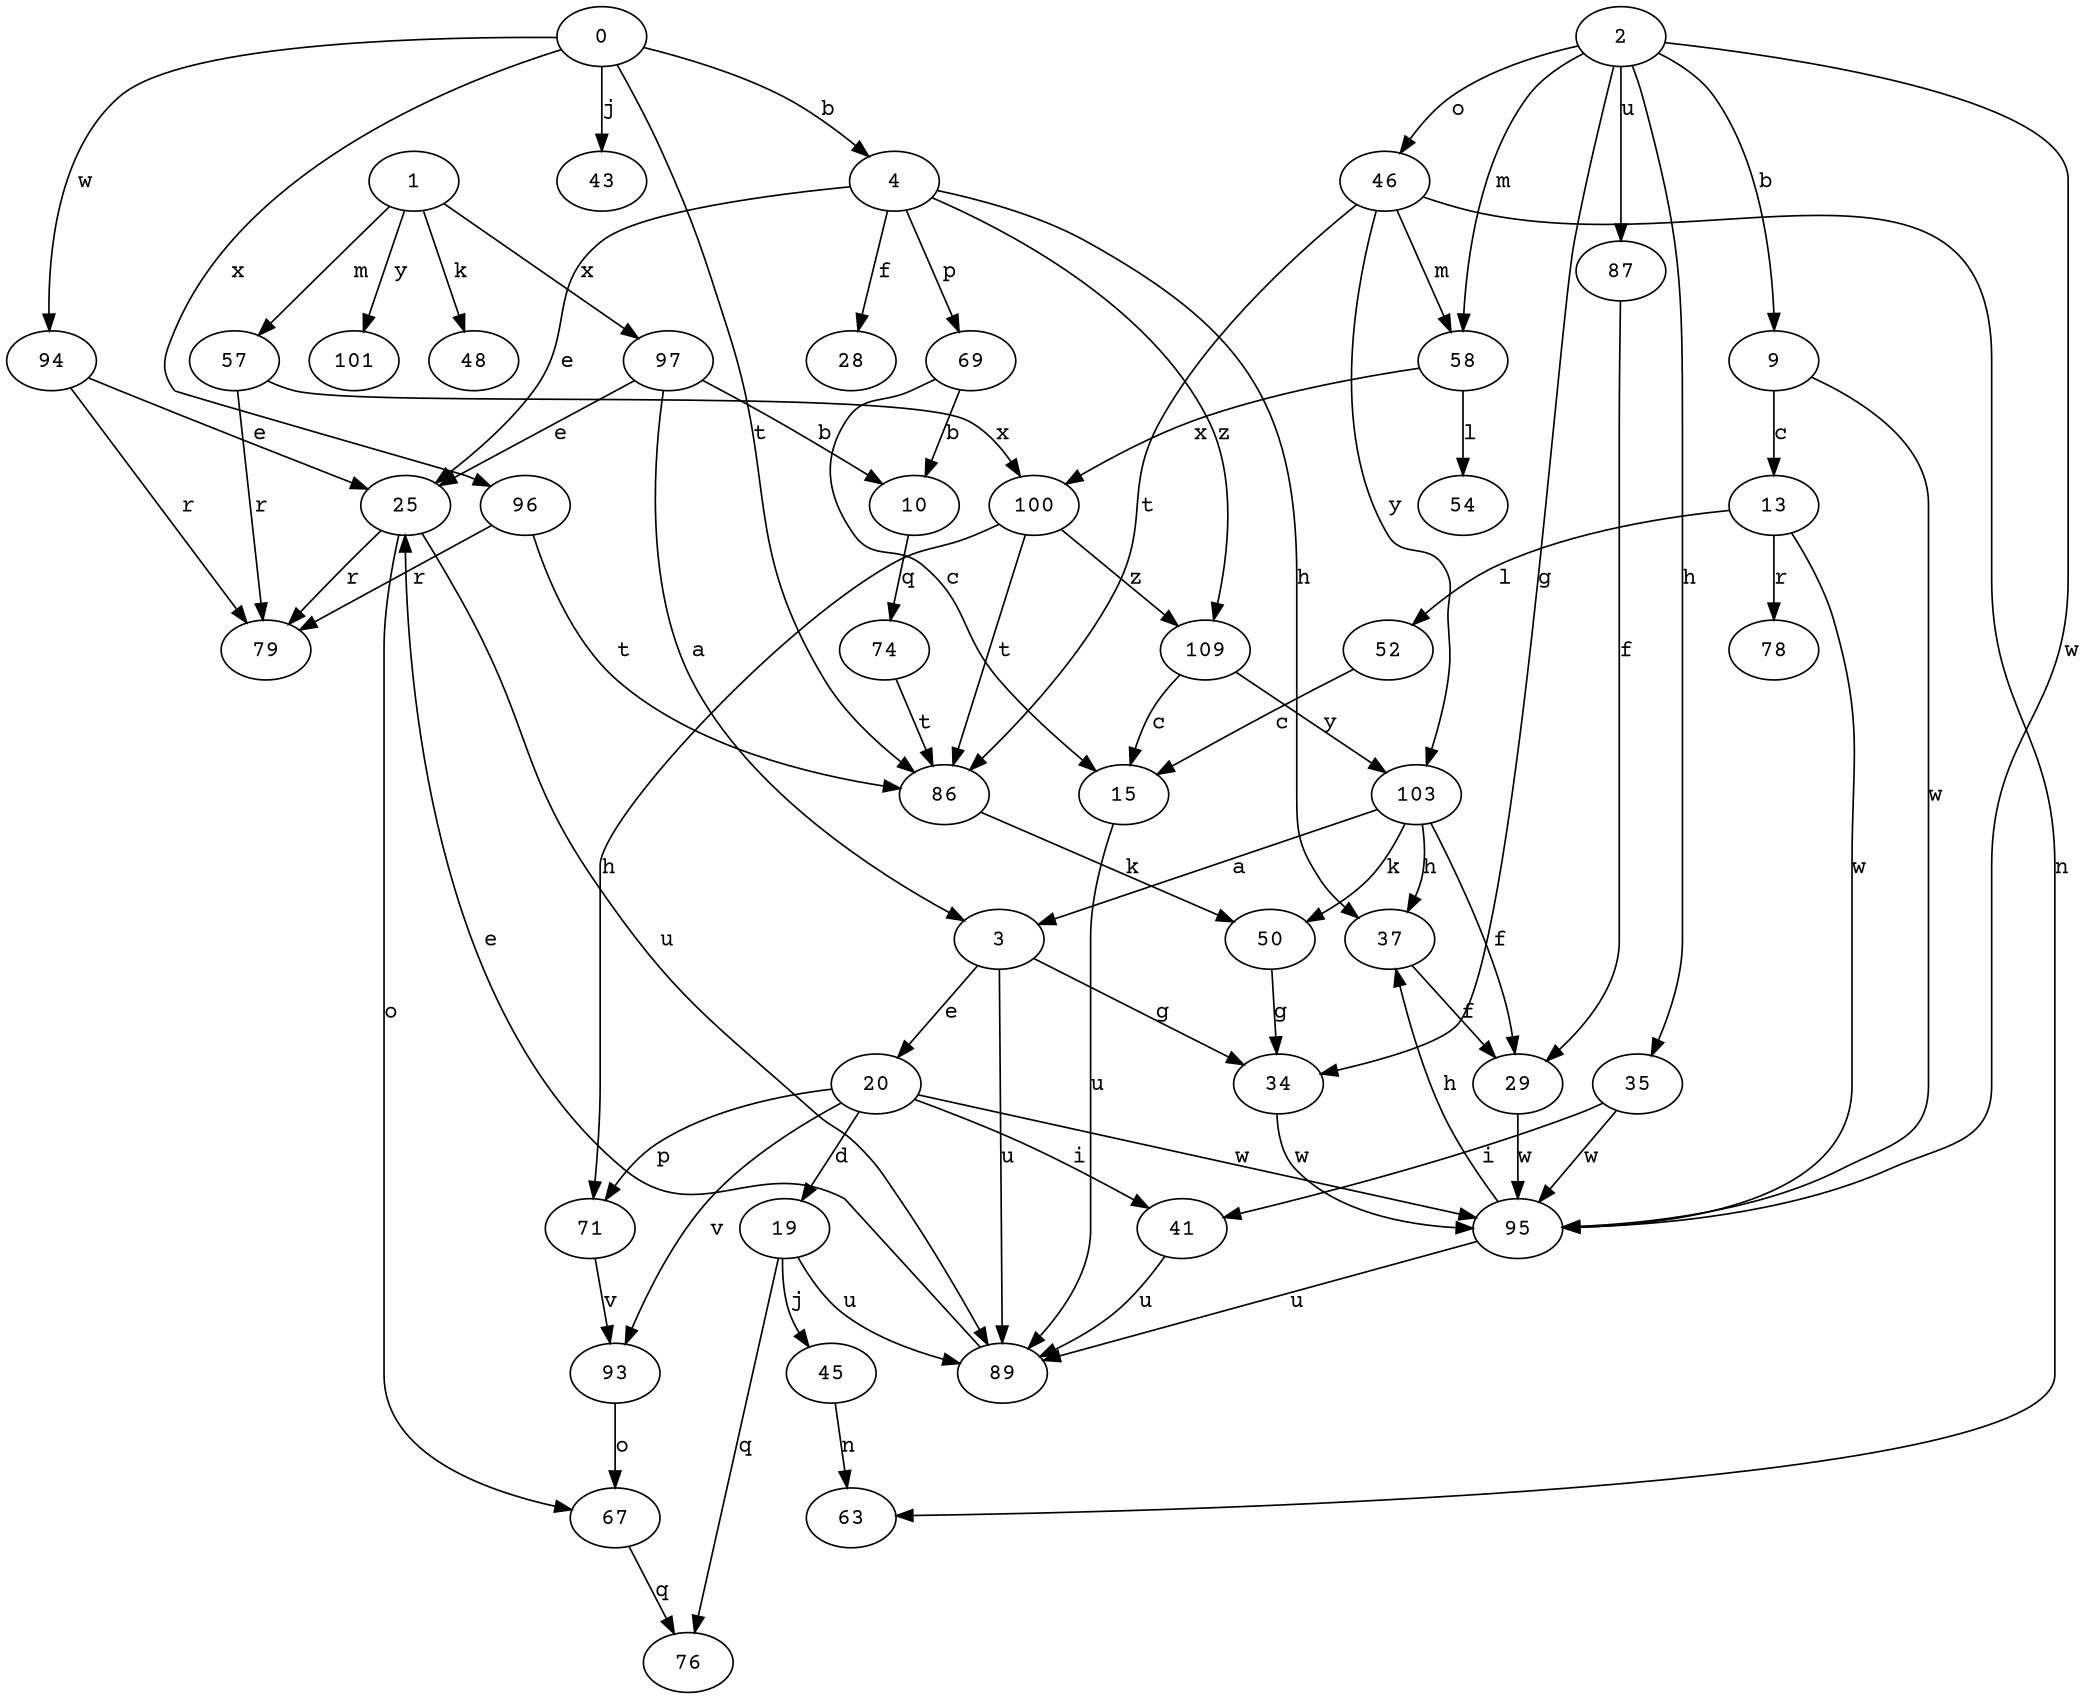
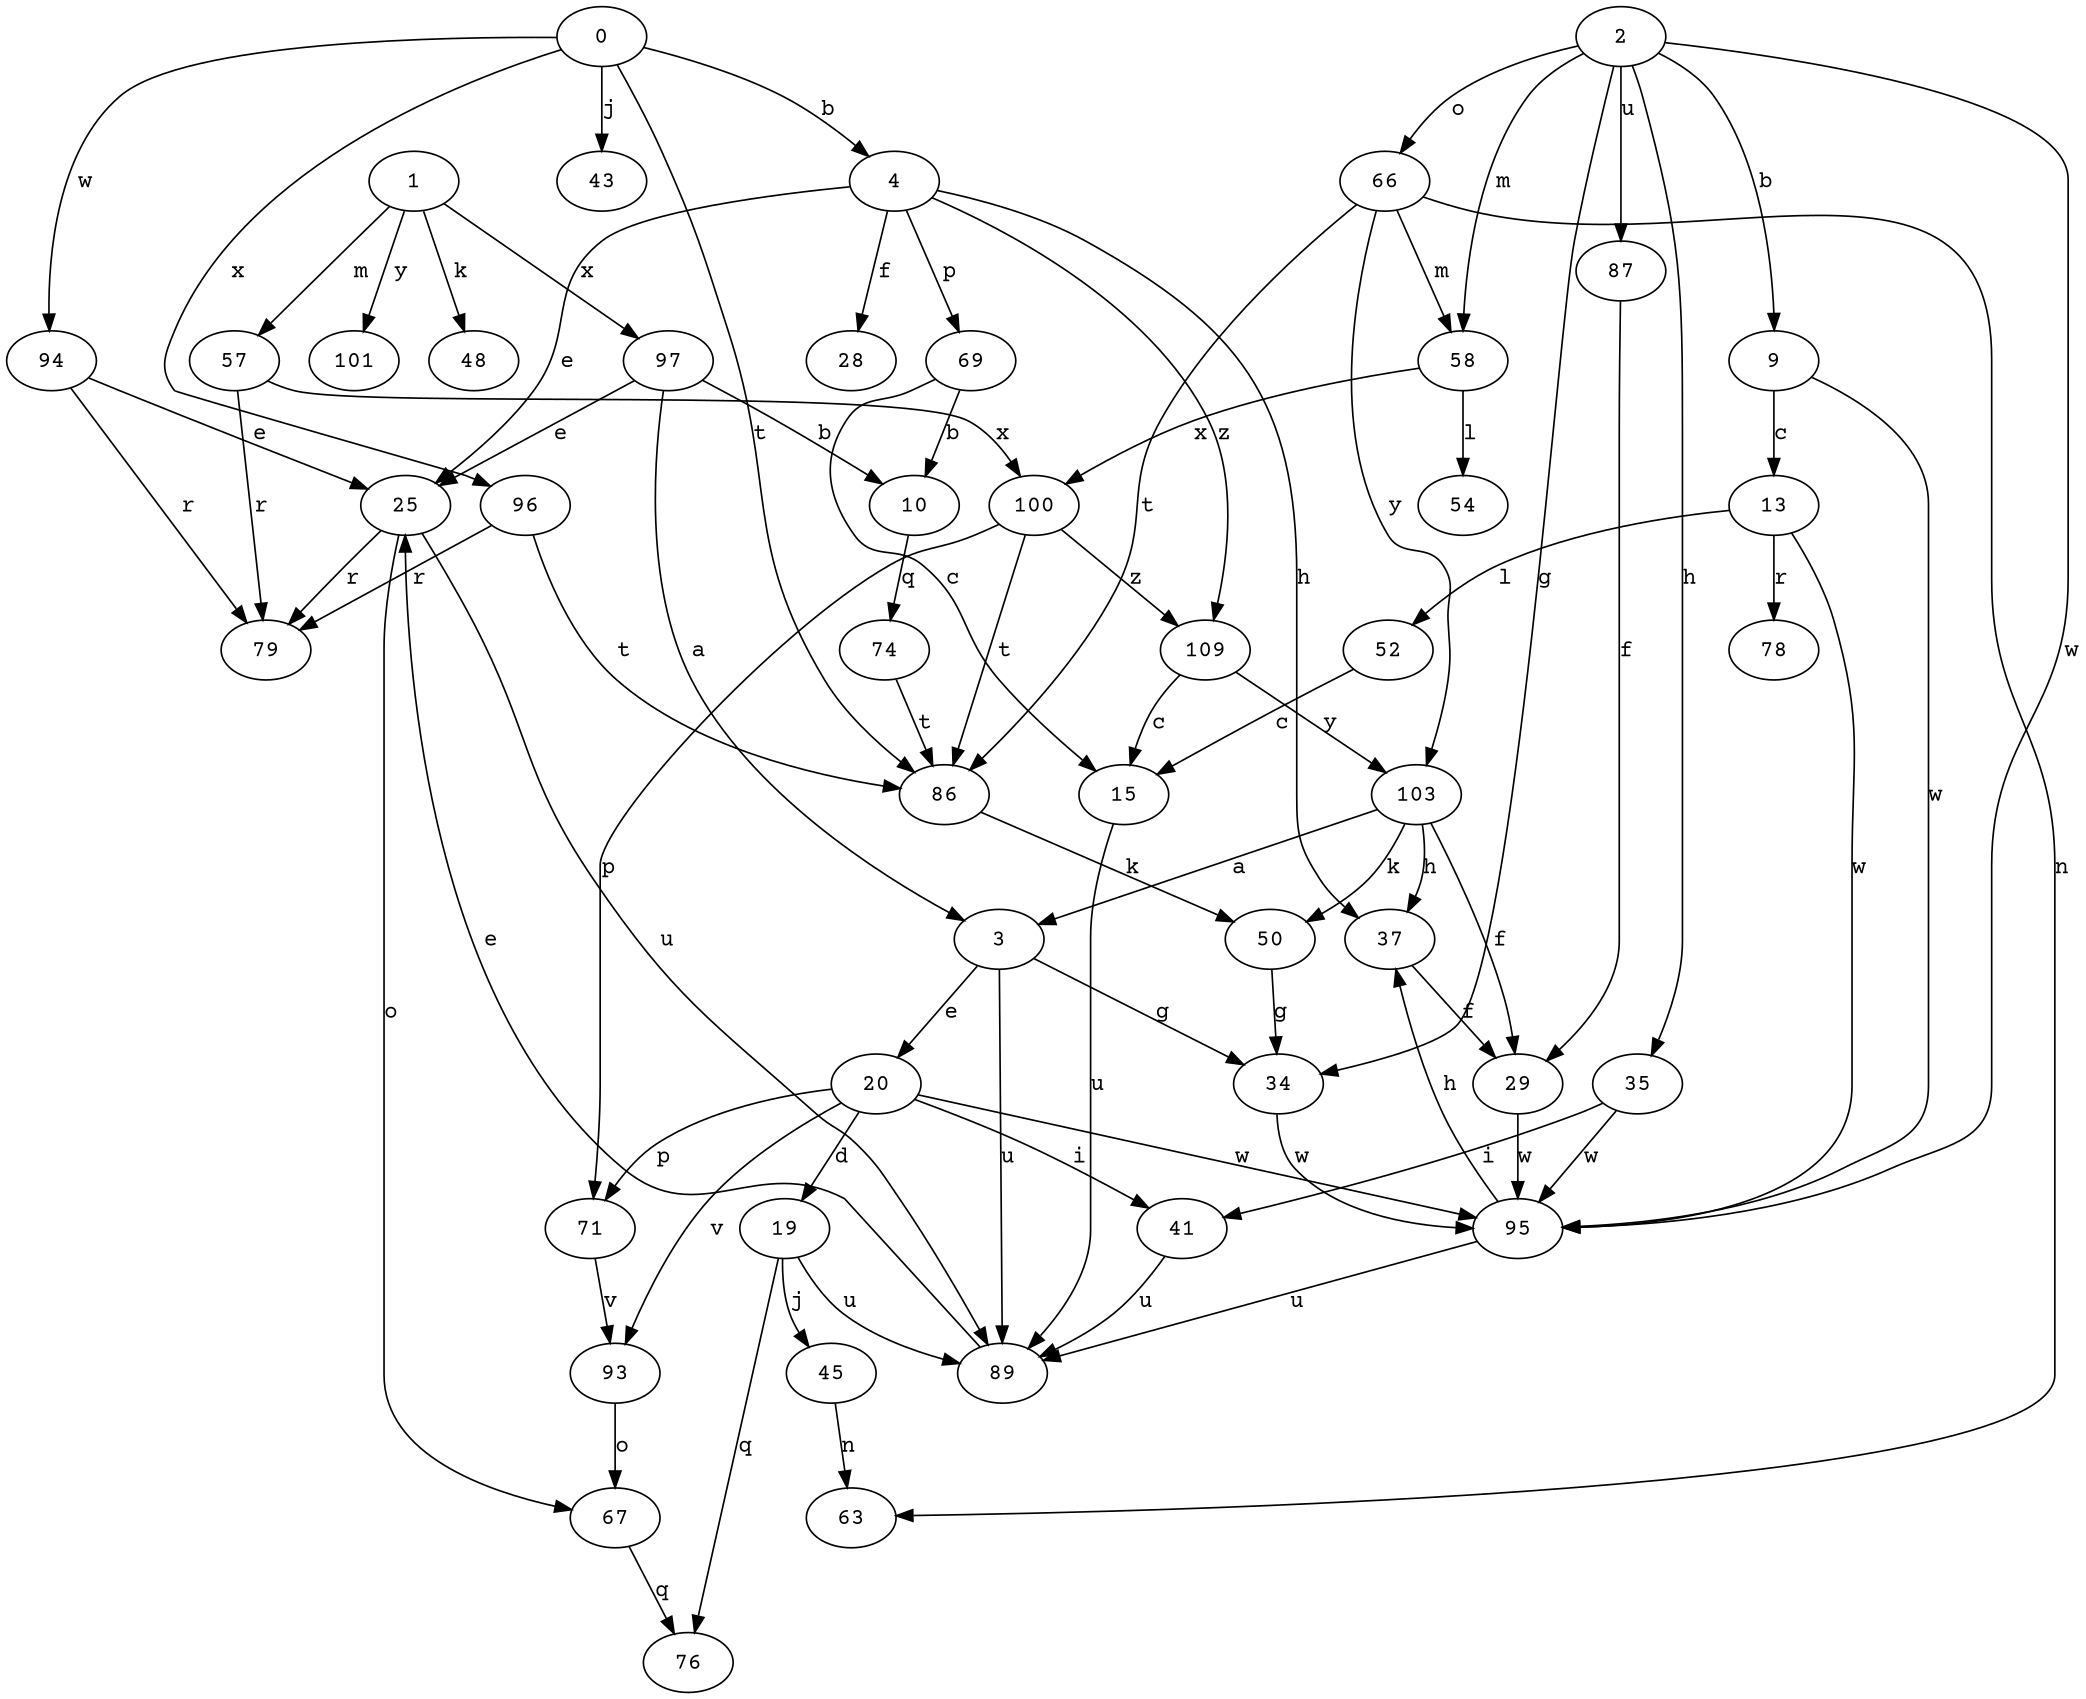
(1385, 181) -> (1385, 181)
(609, 867) -> (609, 867)
